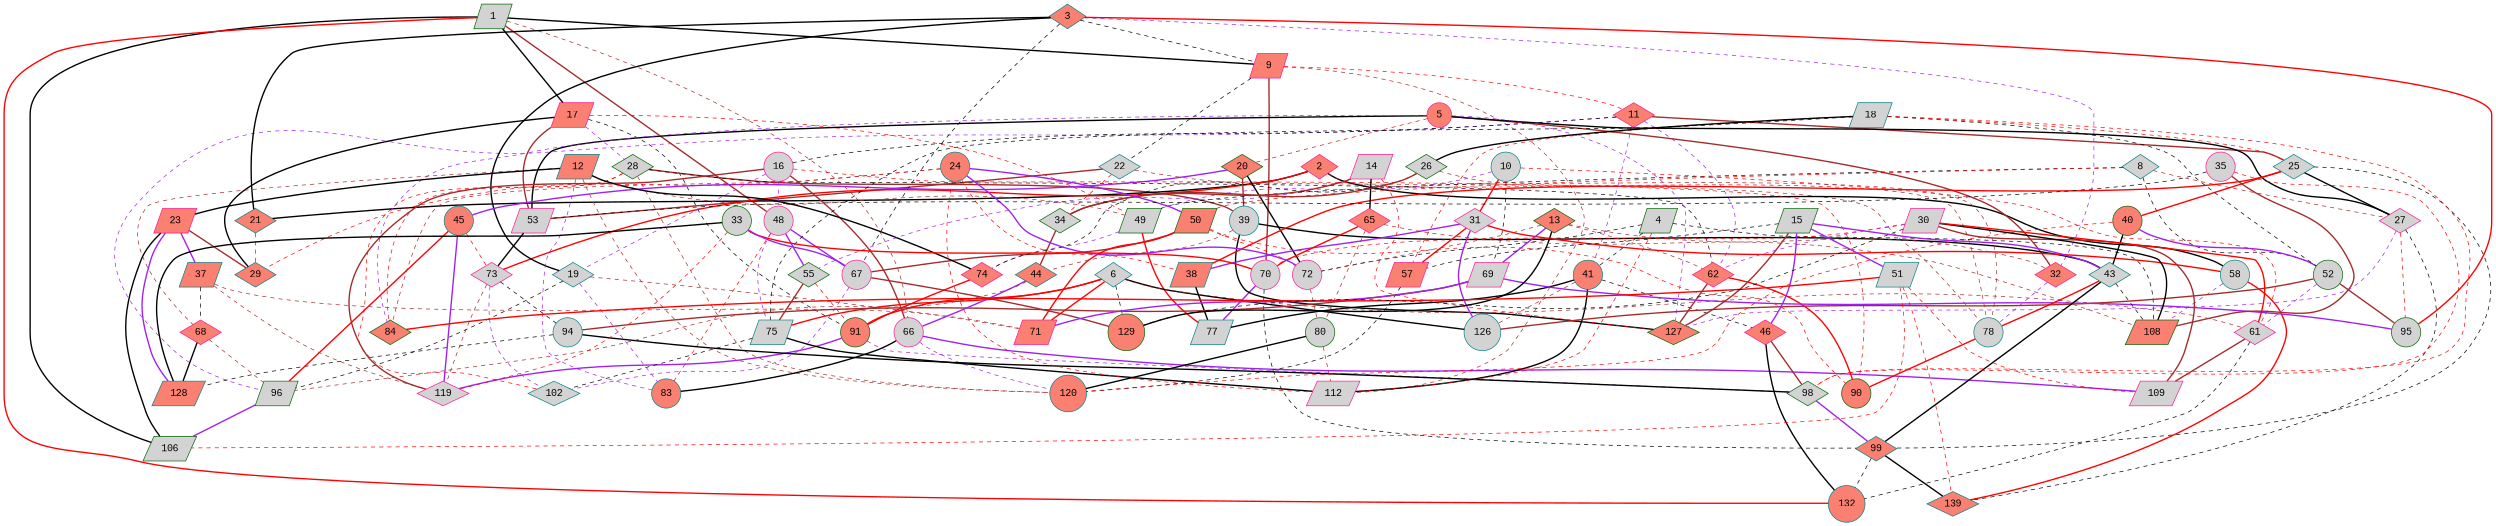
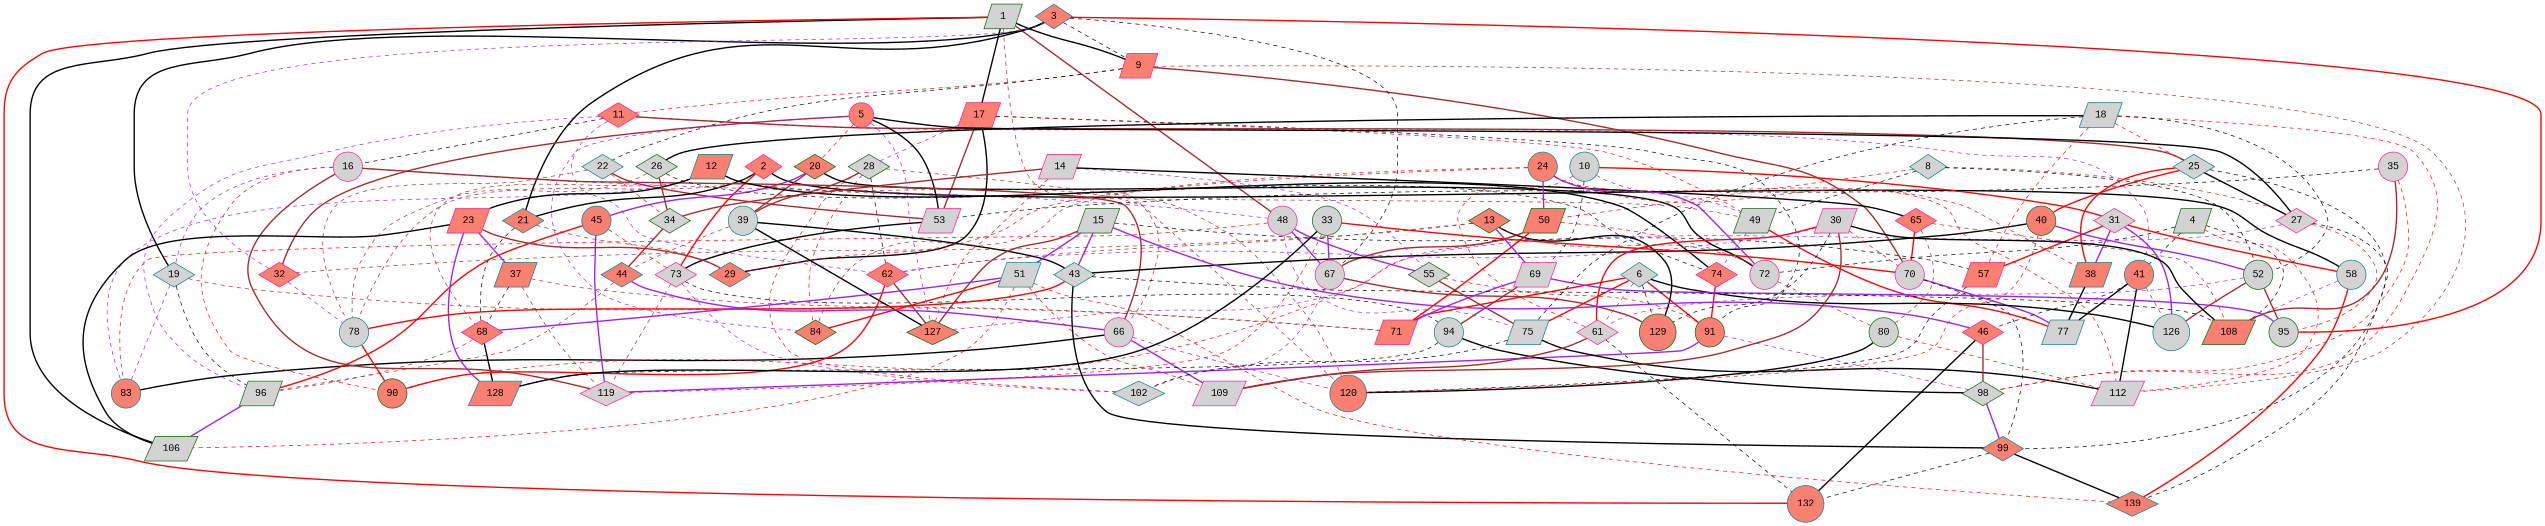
none -> (485, 269)
none -> (838, 298)
